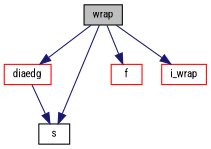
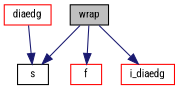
(70, 41) -> none
(184, 74) -> (148, 74)
